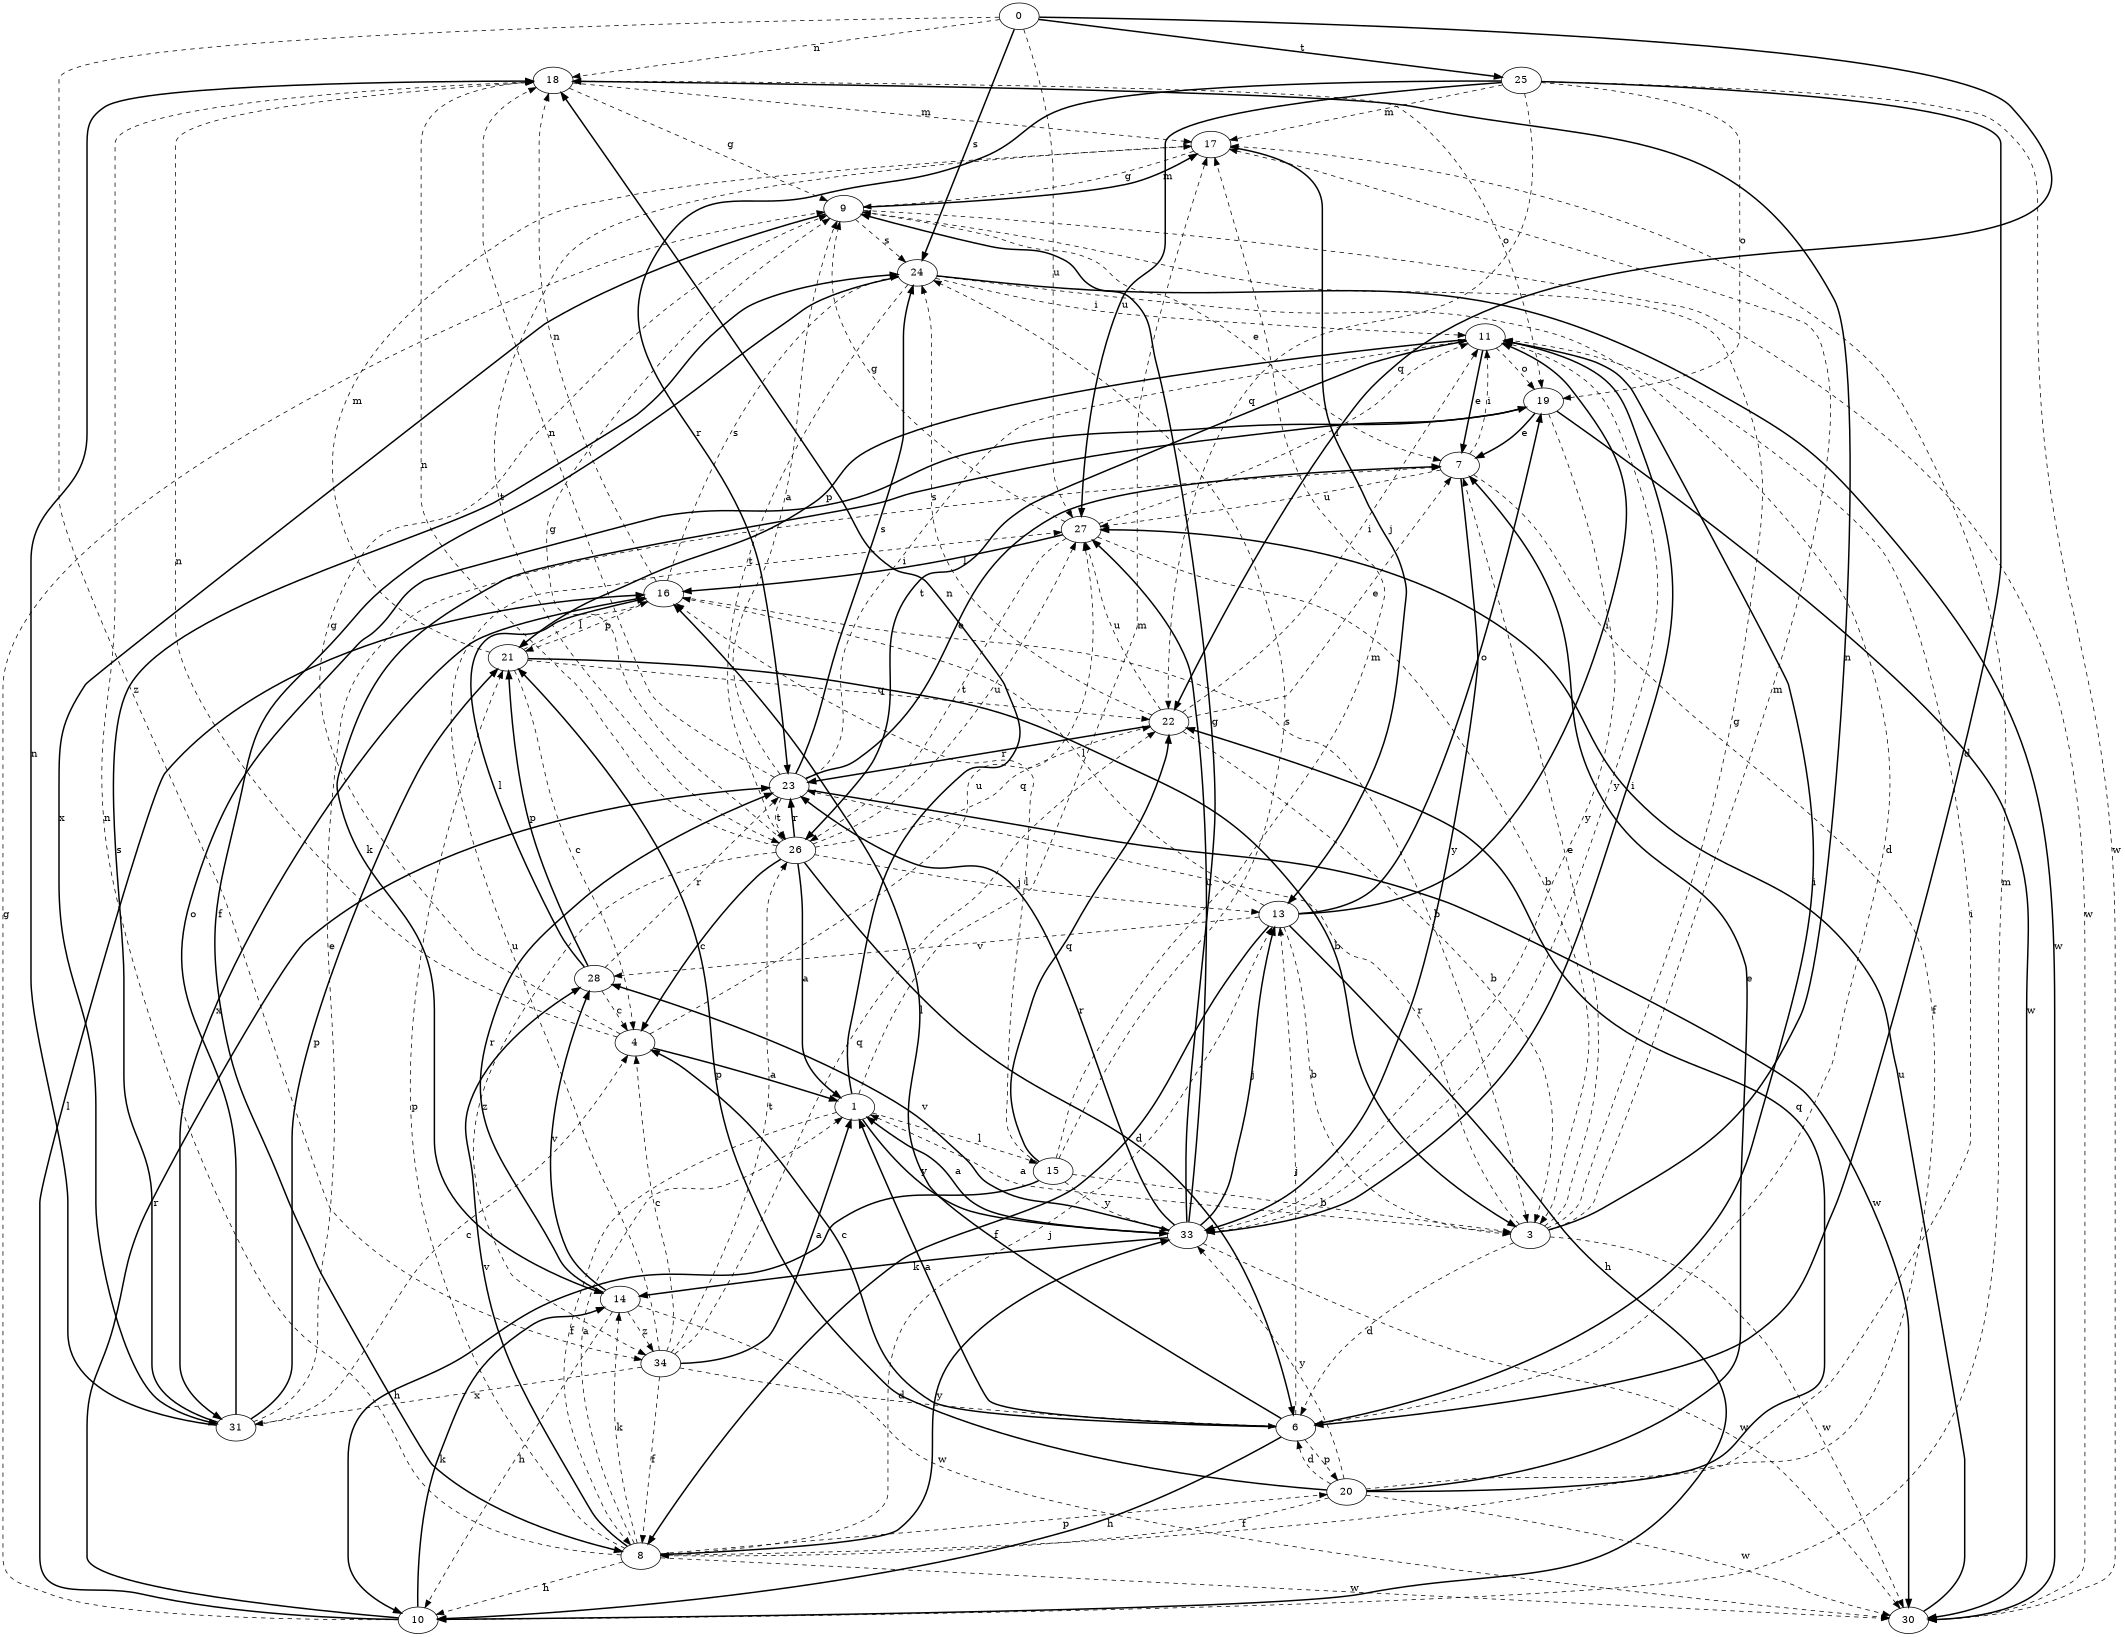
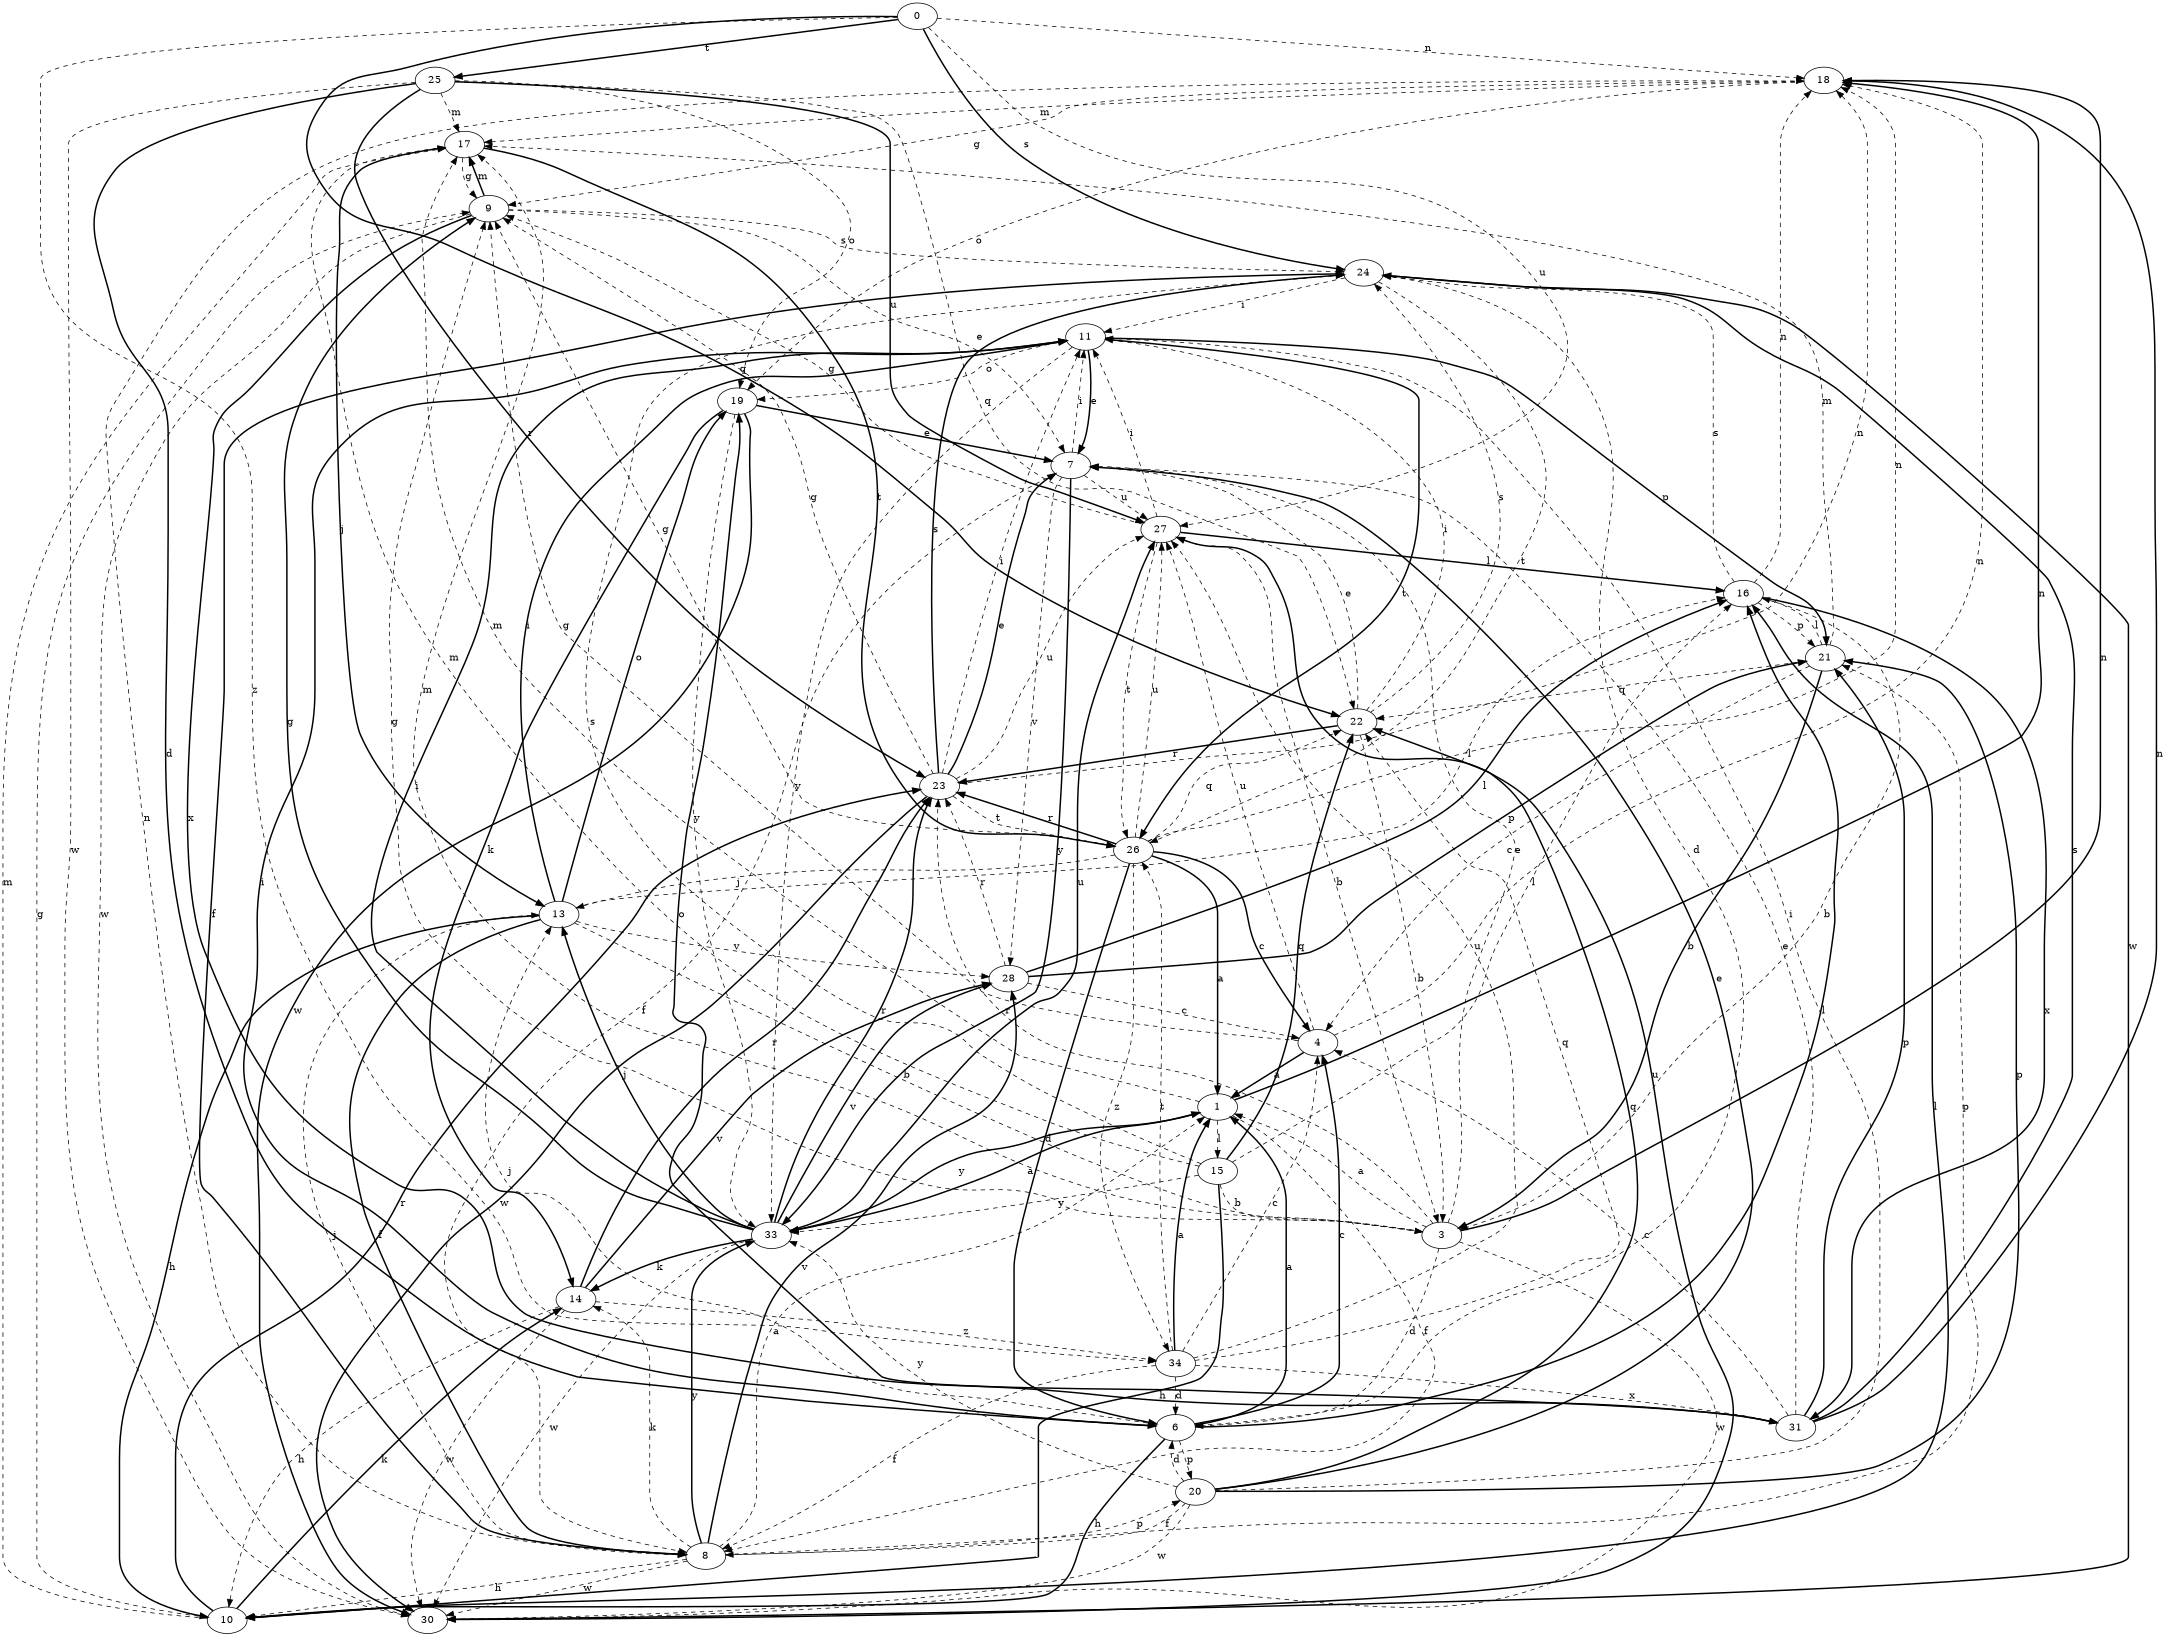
(567, 256) -> (876, 474)
(789, 497) -> (814, 497)
(1115, 634) -> (1045, 649)
none -> (1032, 716)
